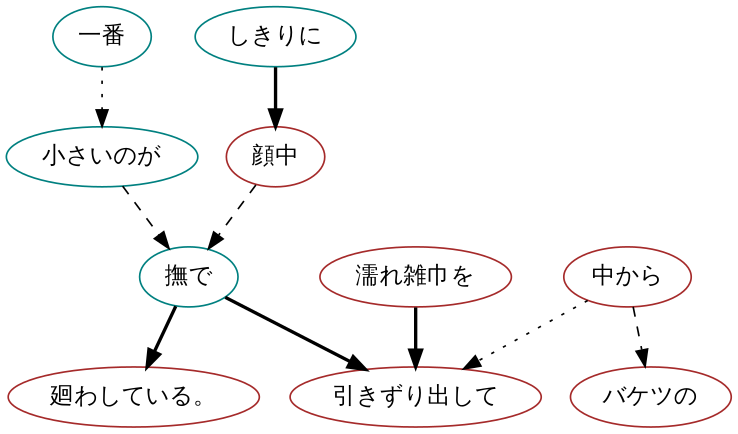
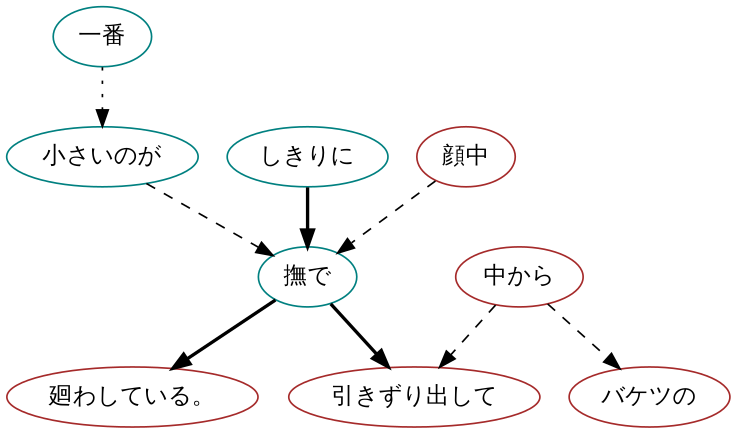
(276, 89) -> (308, 209)
(416, 277) -> none
(533, 331) -> (473, 330)
